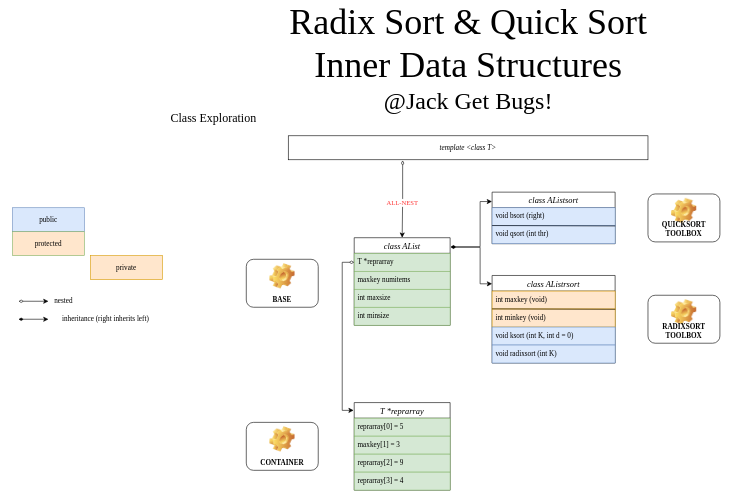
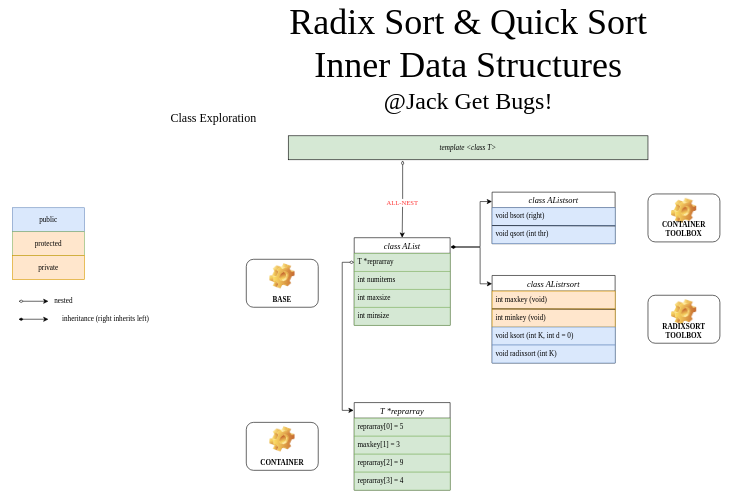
(468, 148) -> (468, 148)
(684, 229) -> (684, 229)
(126, 268) -> (48, 268)
(386, 280) -> (379, 280)
